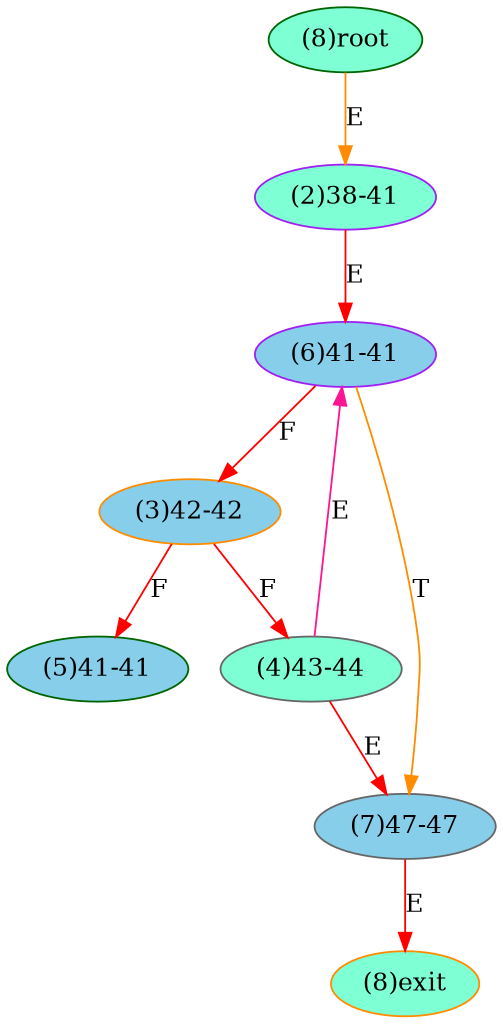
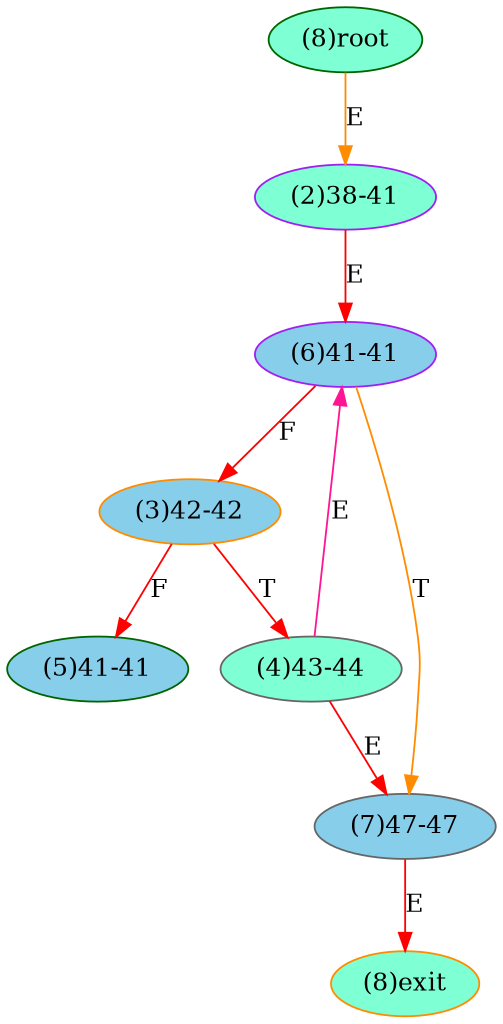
(268, 590) -> (268, 590)
